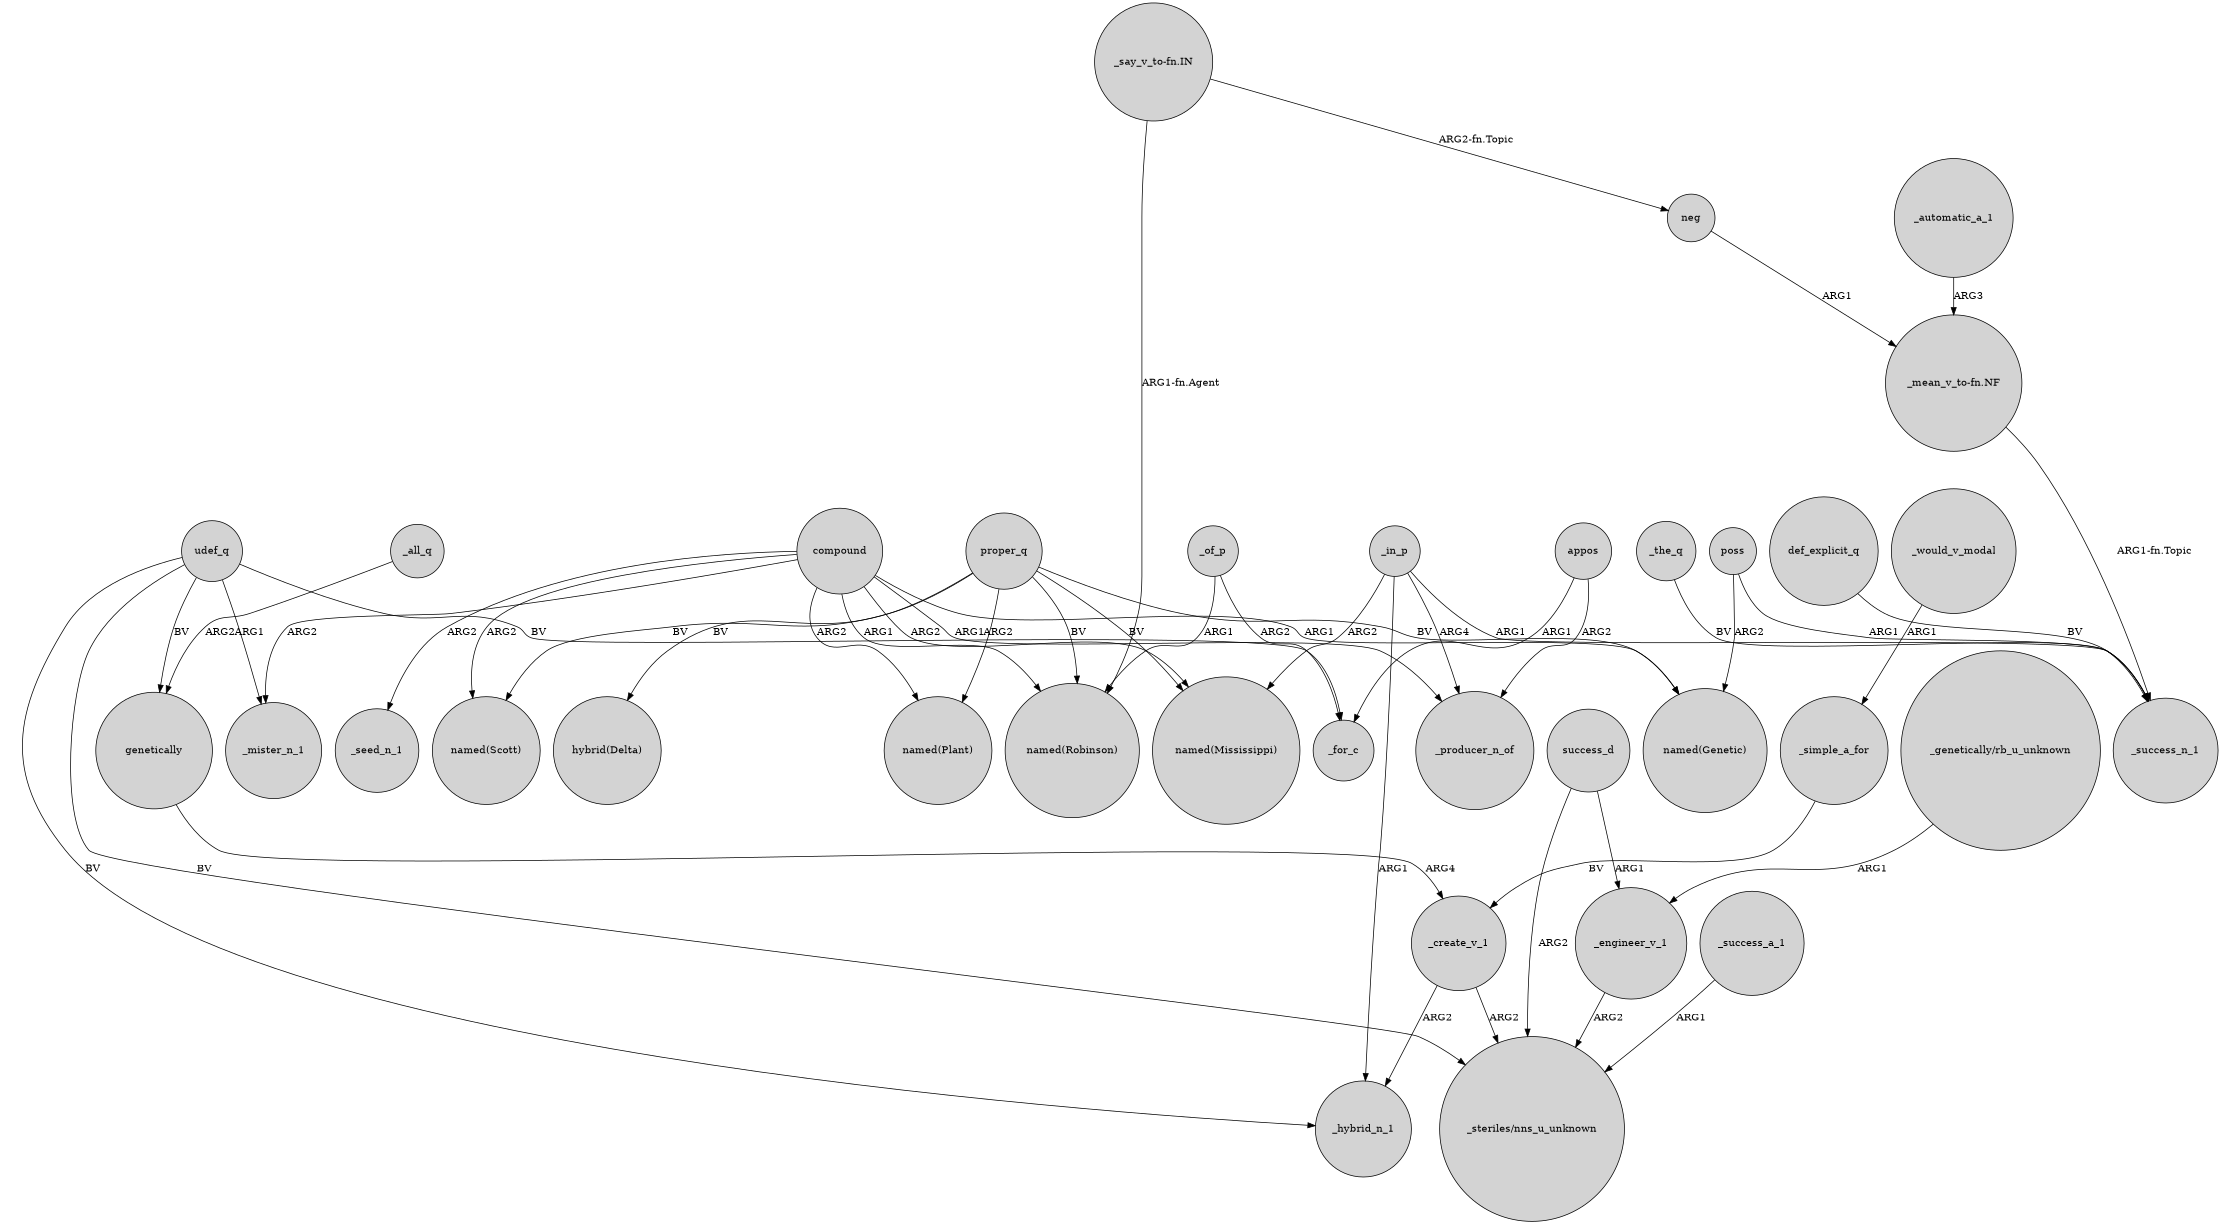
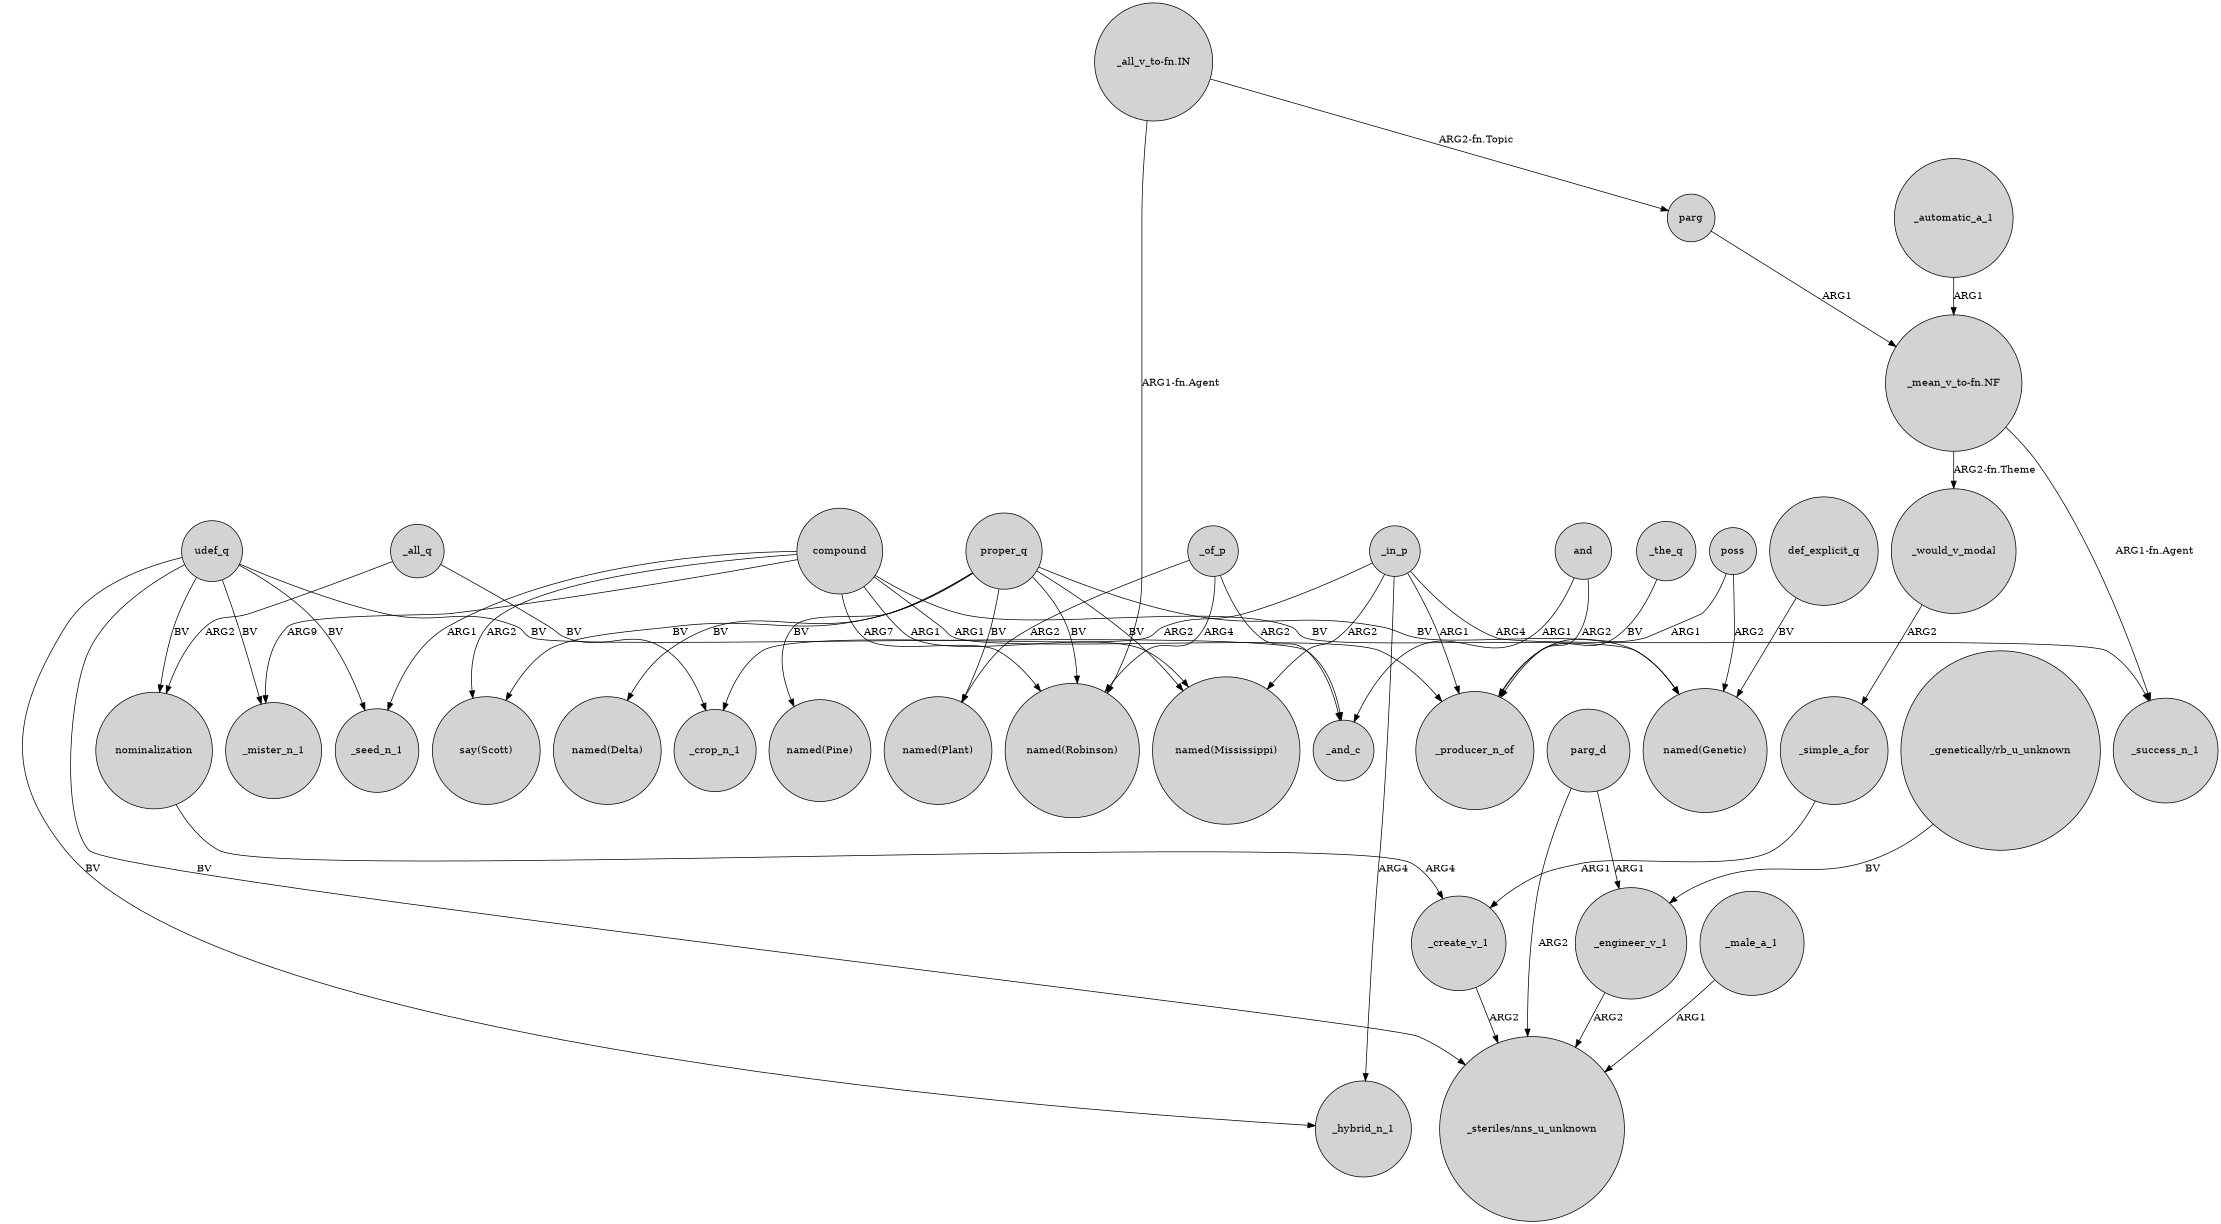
(1154, 62) -> (1154, 62)
(1691, 218) -> (1691, 218)
(1969, 296) -> (1969, 296)
none -> (1954, 466)
(1583, 551) -> (1583, 551)
(2155, 551) -> (2155, 551)
none -> (319, 625)
(2008, 631) -> (1766, 649)
(250, 632) -> (250, 632)
(303, 632) -> (303, 632)
(462, 632) -> (462, 632)
(879, 632) -> (879, 632)
(926, 632) -> (926, 632)
(999, 632) -> (999, 632)
(1219, 632) -> (1219, 632)
(1320, 632) -> (1320, 632)
(1455, 632) -> (1455, 632)
(1511, 632) -> (1511, 632)
(1923, 632) -> (1923, 632)
(1871, 638) -> (1646, 638)
(1904, 645) -> (1616, 637)
(849, 646) -> (1065, 611)
(154, 751) -> (154, 751)
(486, 751) -> (486, 751)
(607, 751) -> (607, 751)
none -> (715, 751)
none -> (820, 751)
(1344, 751) -> (1344, 751)
(1588, 751) -> (1588, 751)
(1394, 869) -> (1394, 869)
(1596, 869) -> (1596, 869)
(1873, 869) -> (1873, 869)
(1752, 943) -> (1752, 943)
(1414, 1030) -> none
